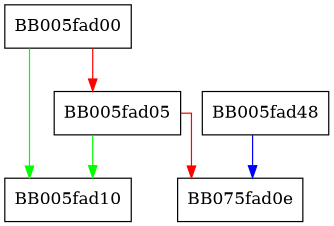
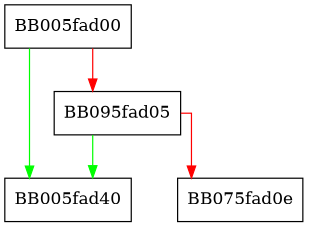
(117, 113) -> (117, 113)
(266, 113) -> none
(68, 200) -> (68, 200)
